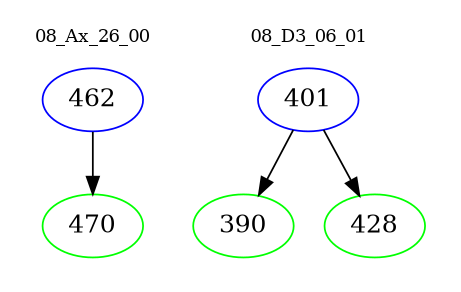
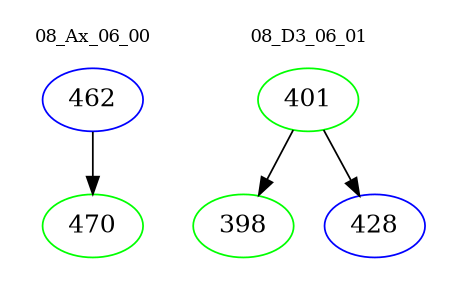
(93, 38) -> (93, 38)
(308, 100) -> (308, 100)
(243, 226) -> (243, 226)
(375, 226) -> (375, 226)
